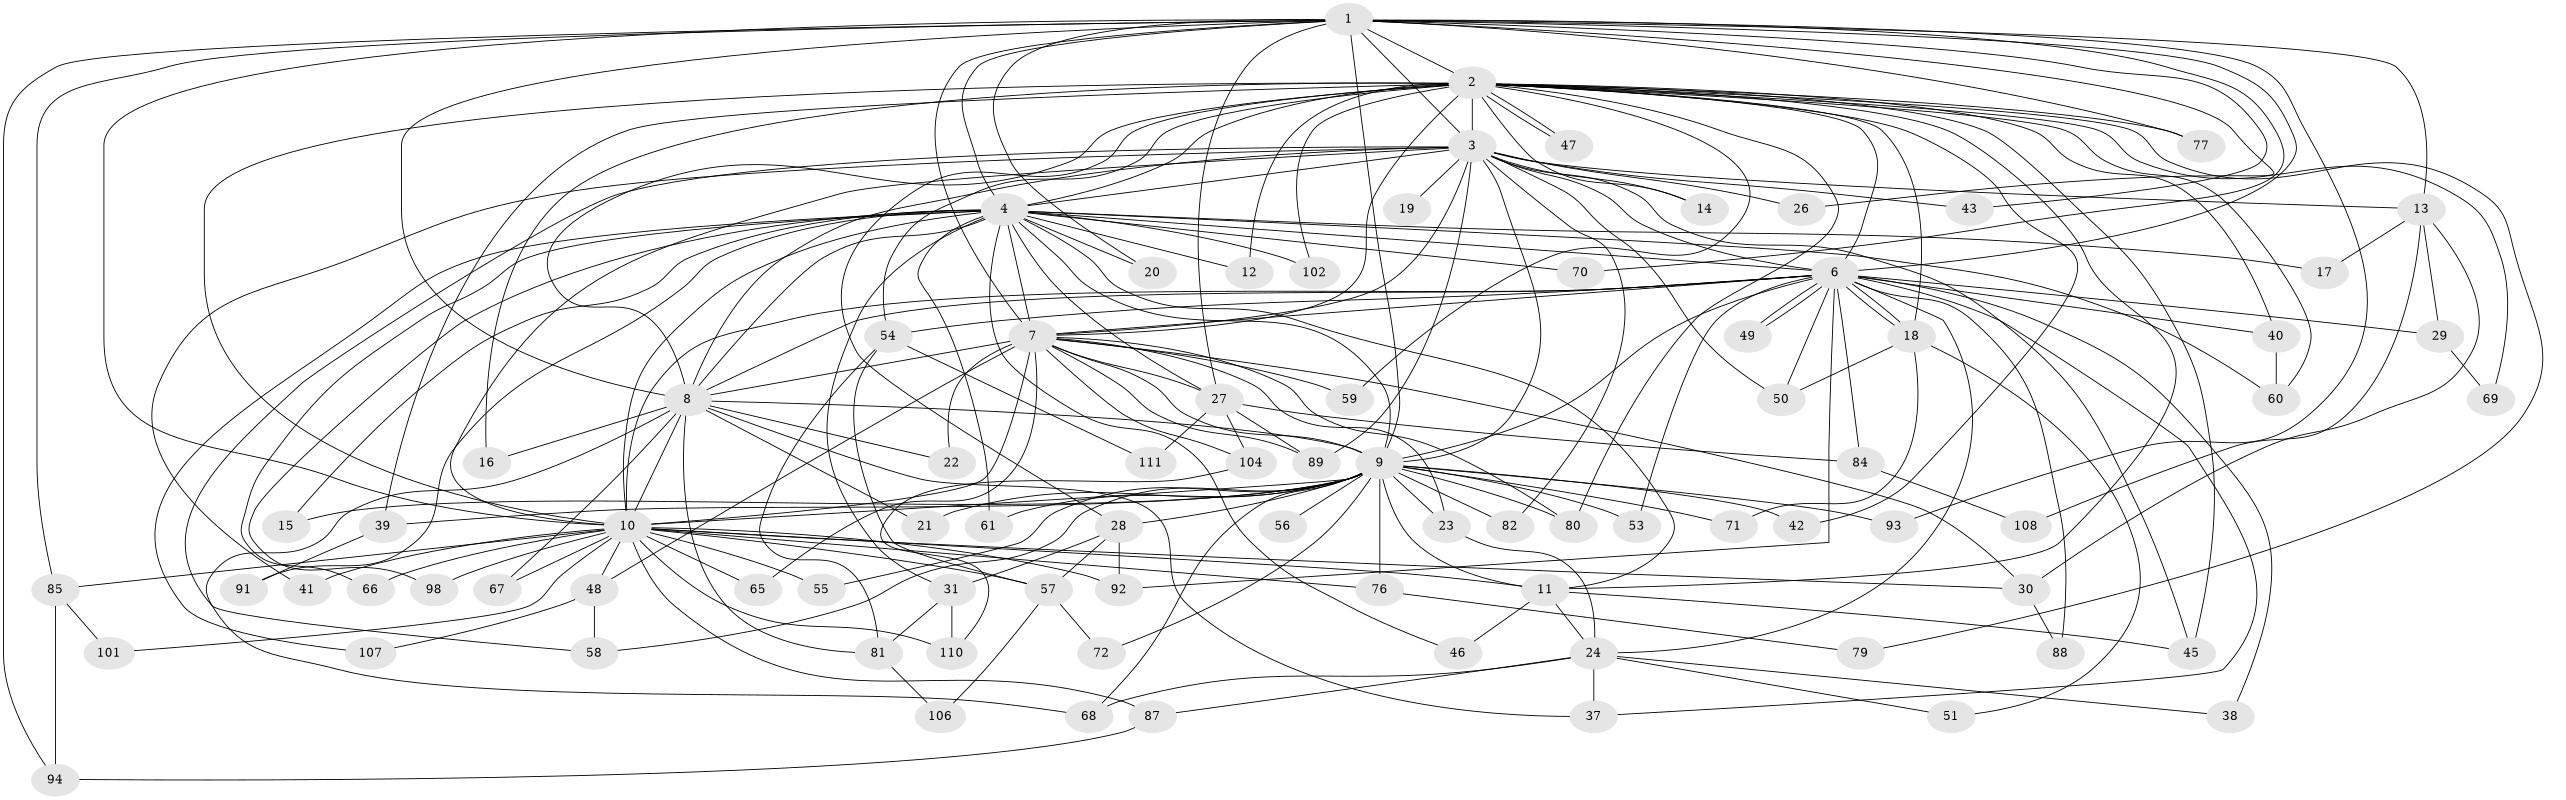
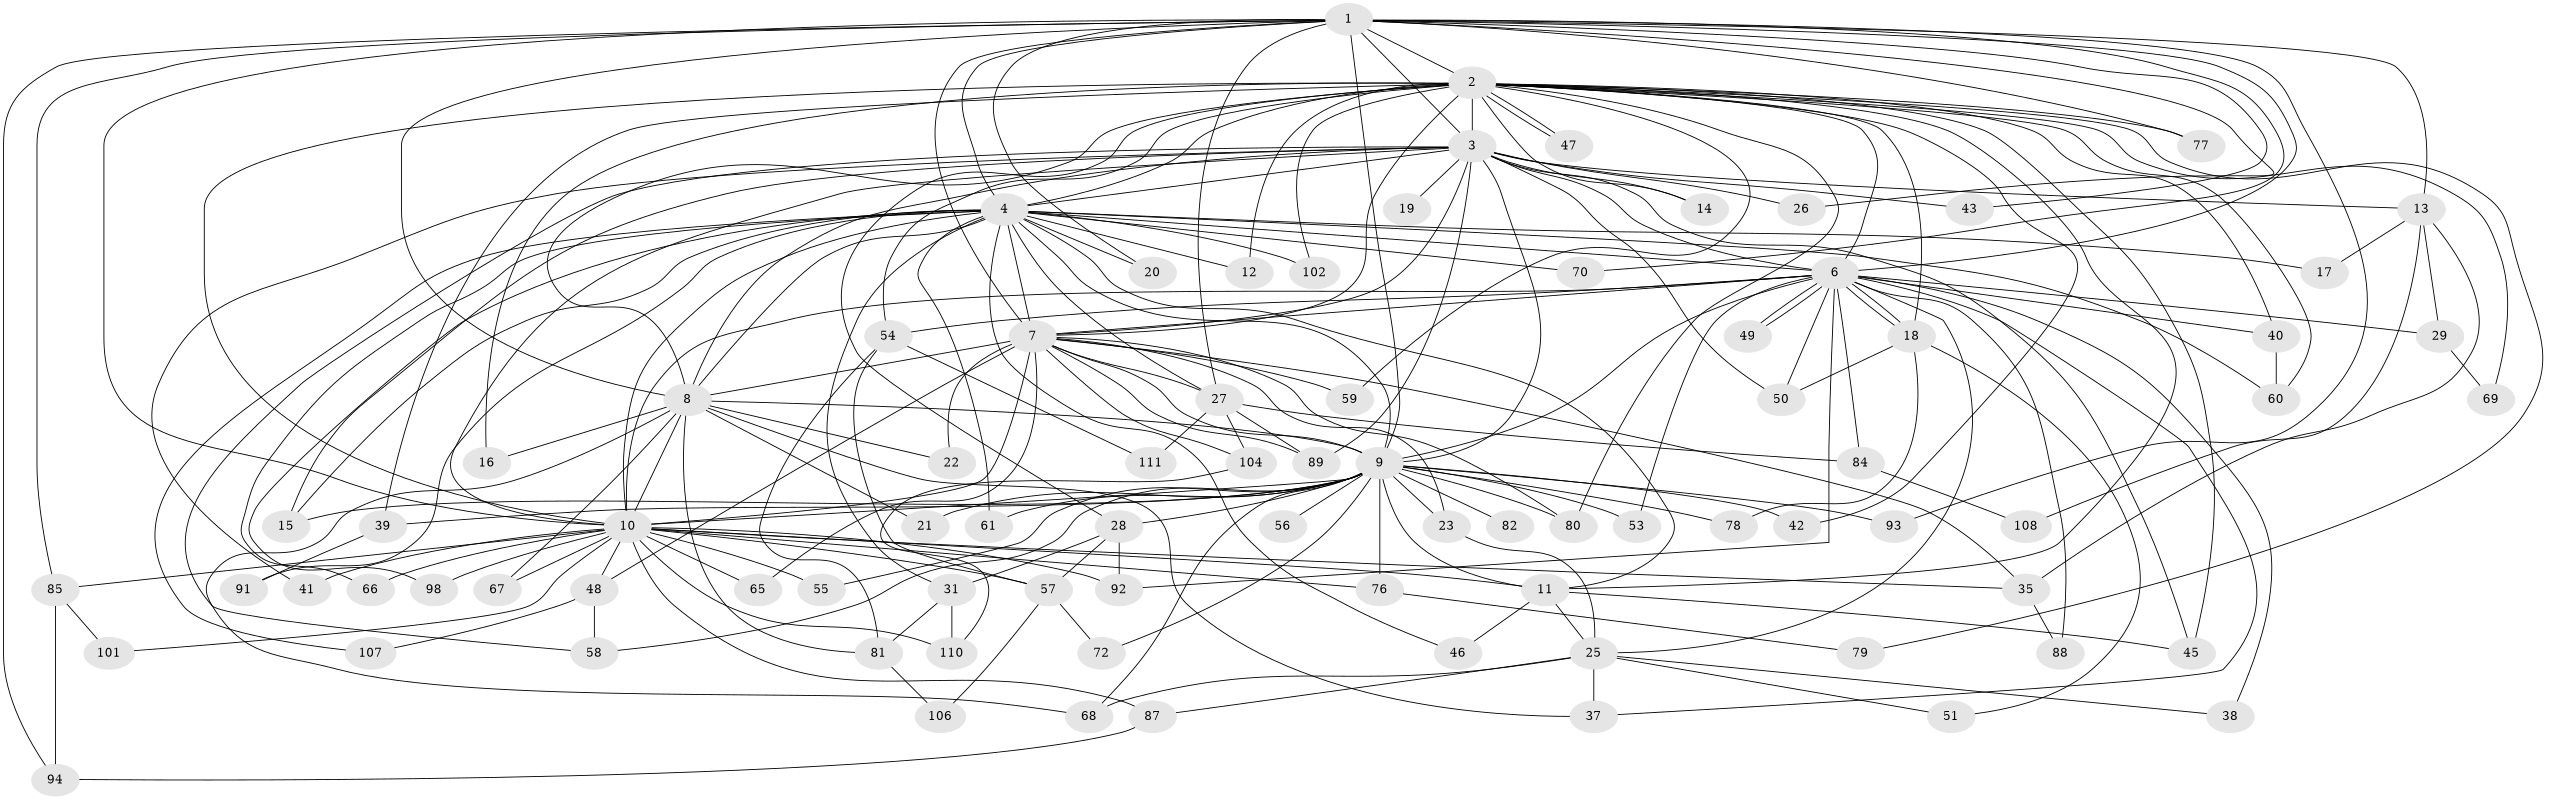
(999, 302) -> none
(1624, 318) -> (810, 180)
(1734, 527) -> (1734, 527)
(2026, 590) -> (2026, 590)
(1594, 653) -> (1594, 653)
